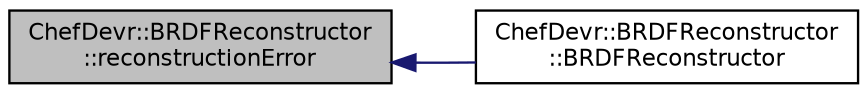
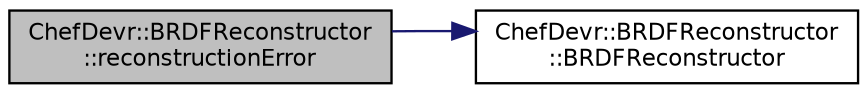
(446, 63) -> (422, 31)
